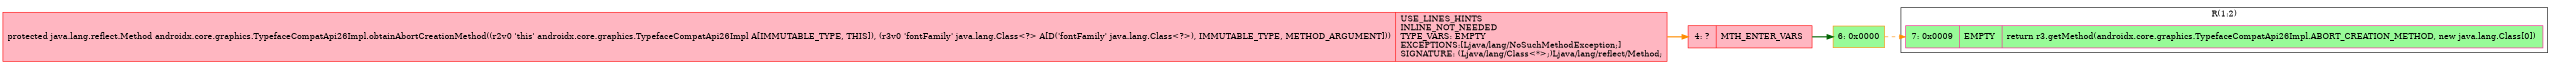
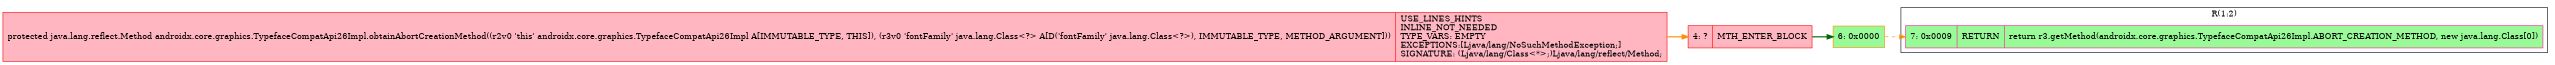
(1762, 37) -> (1762, 37)
(1980, 37) -> (1981, 37)
